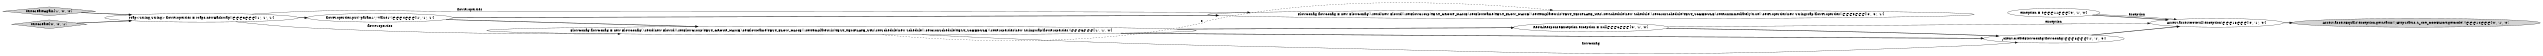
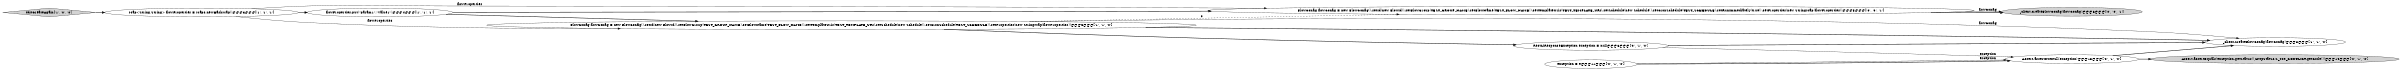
none -> (2072, 12)
(49, 24) -> none
(2134, 31) -> (2172, 51)
